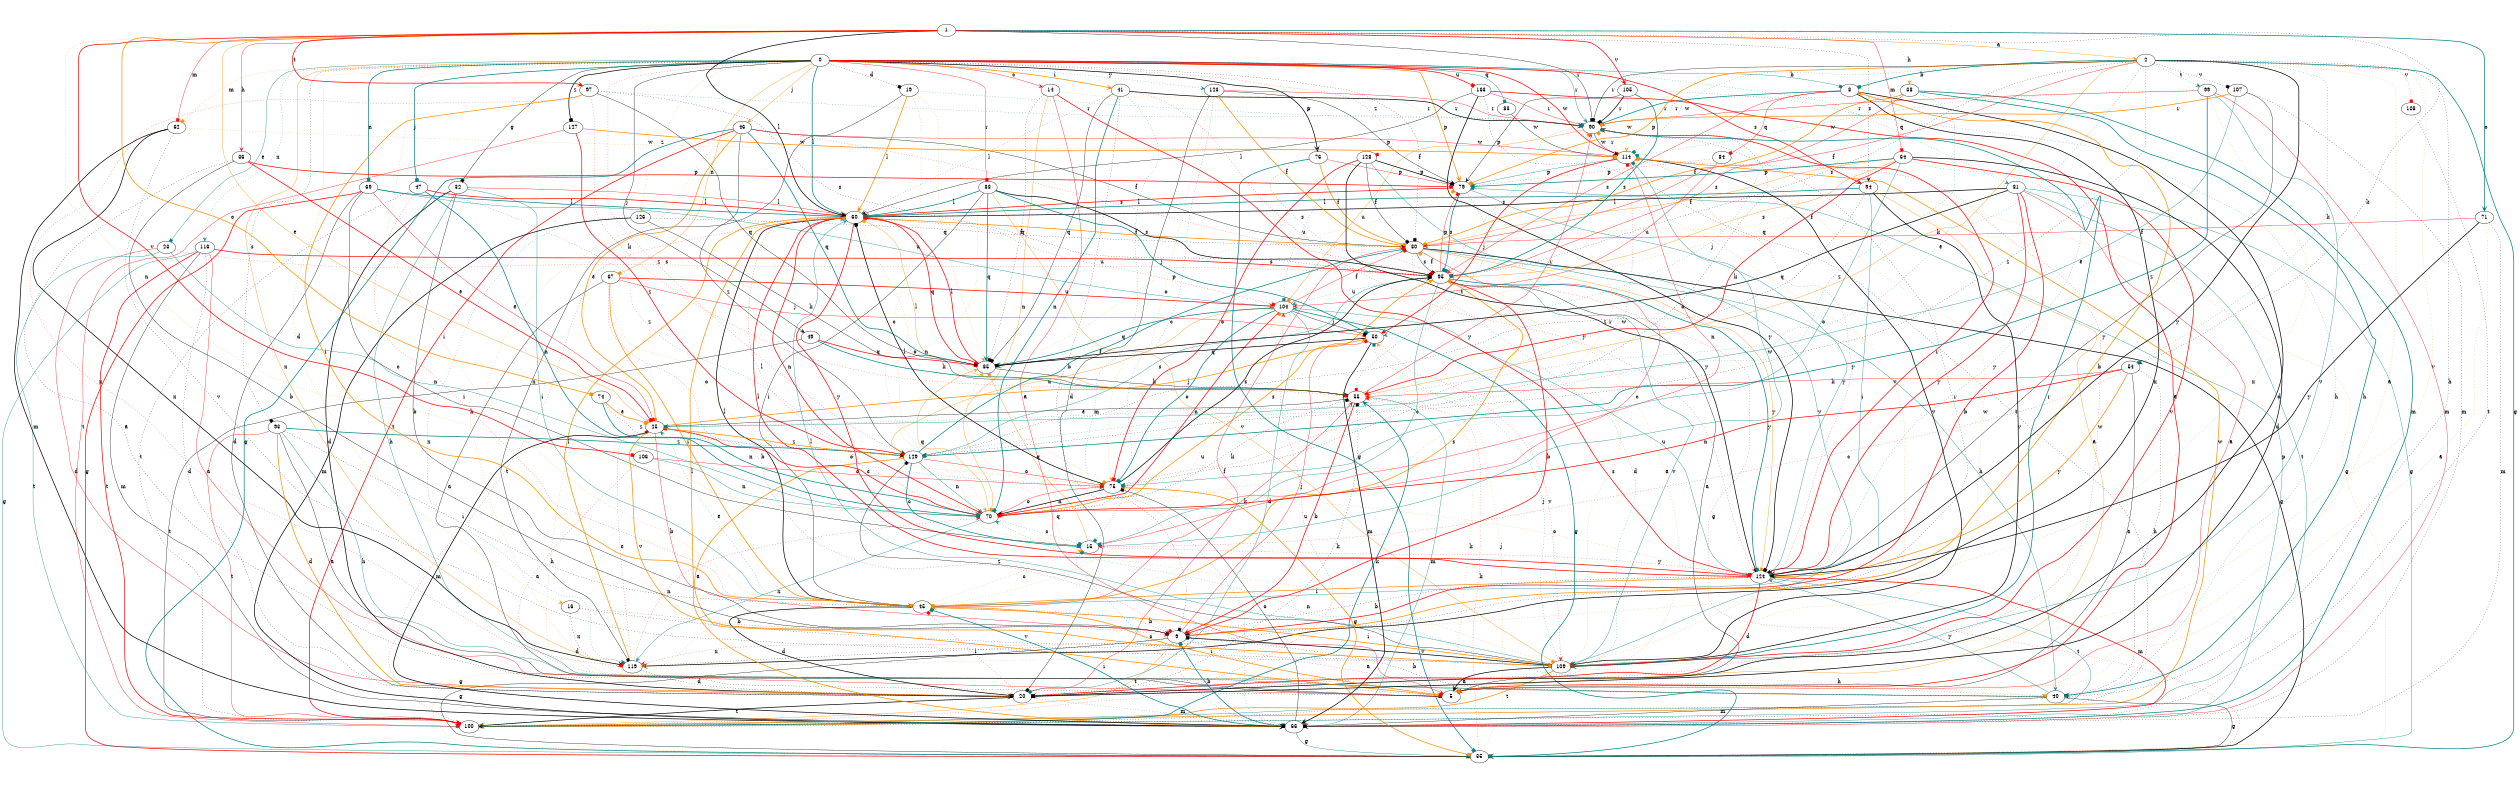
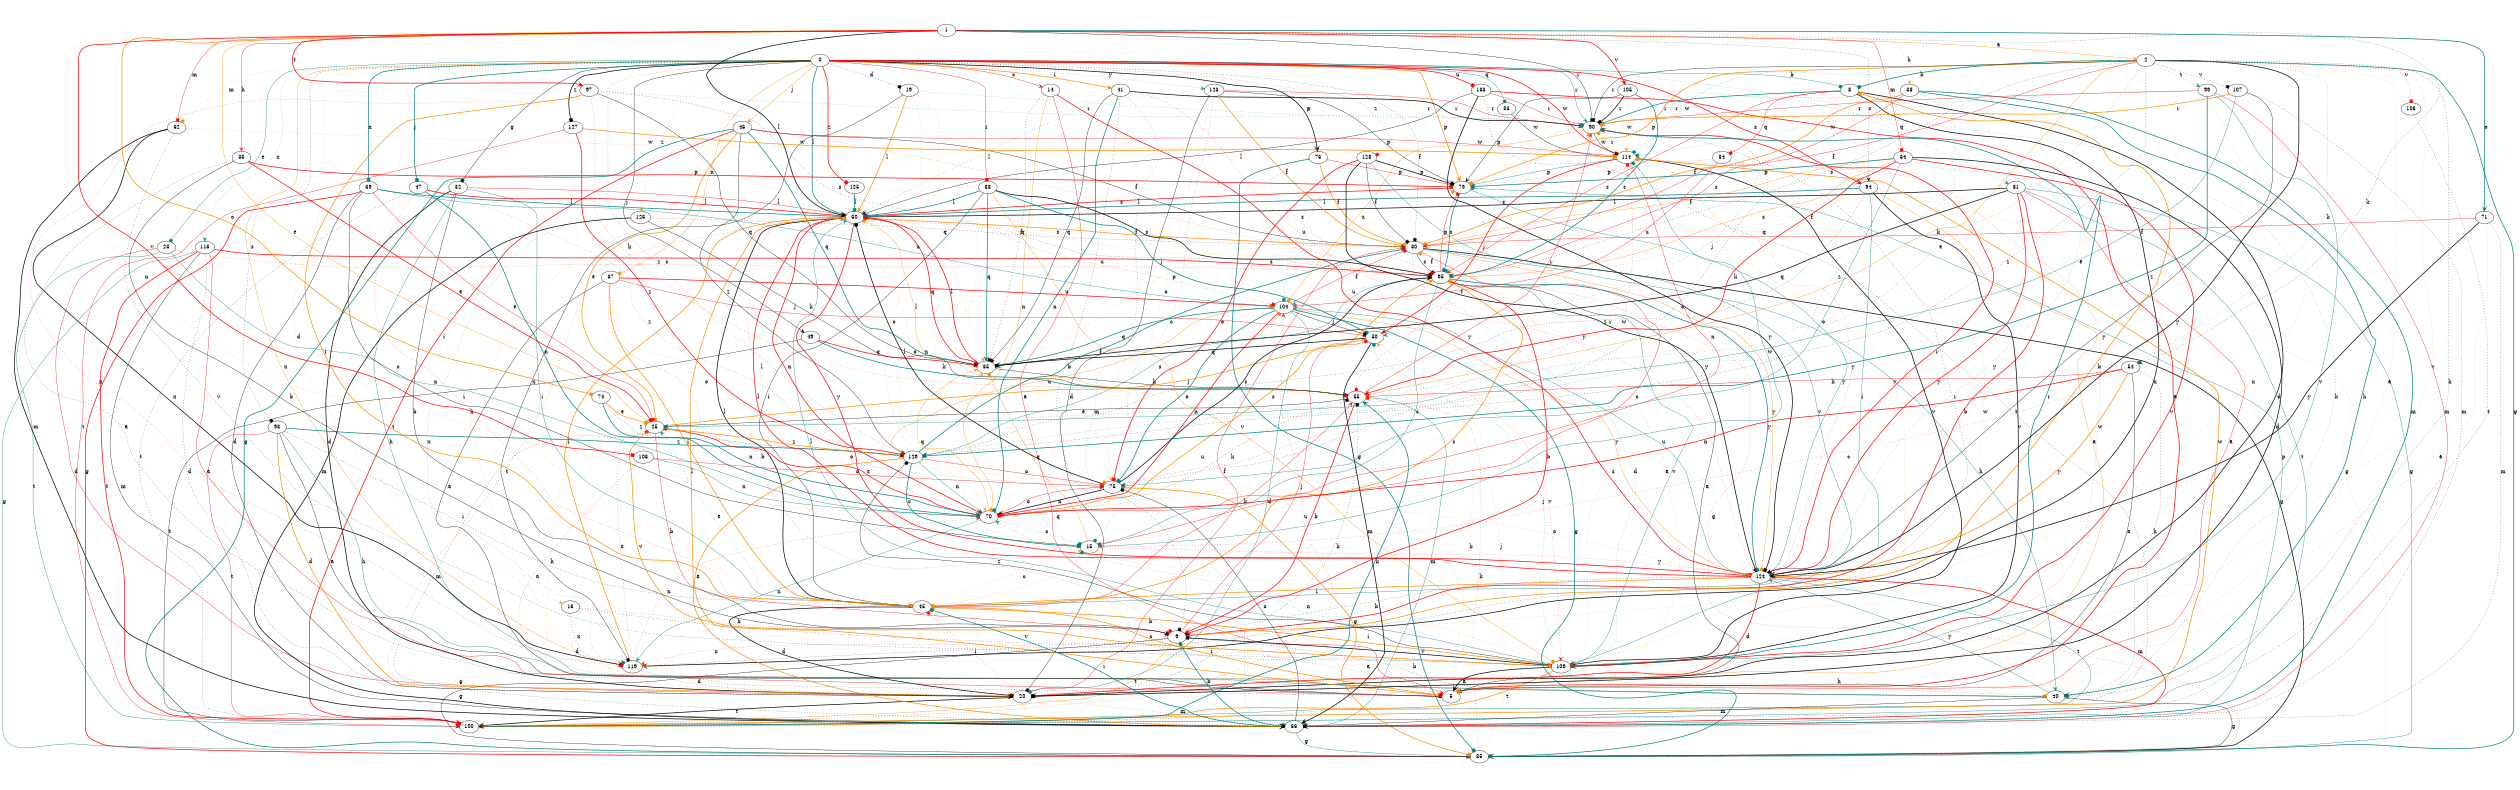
none -> (855, 187)
none -> (1567, 403)
(642, 704) -> (642, 704)
